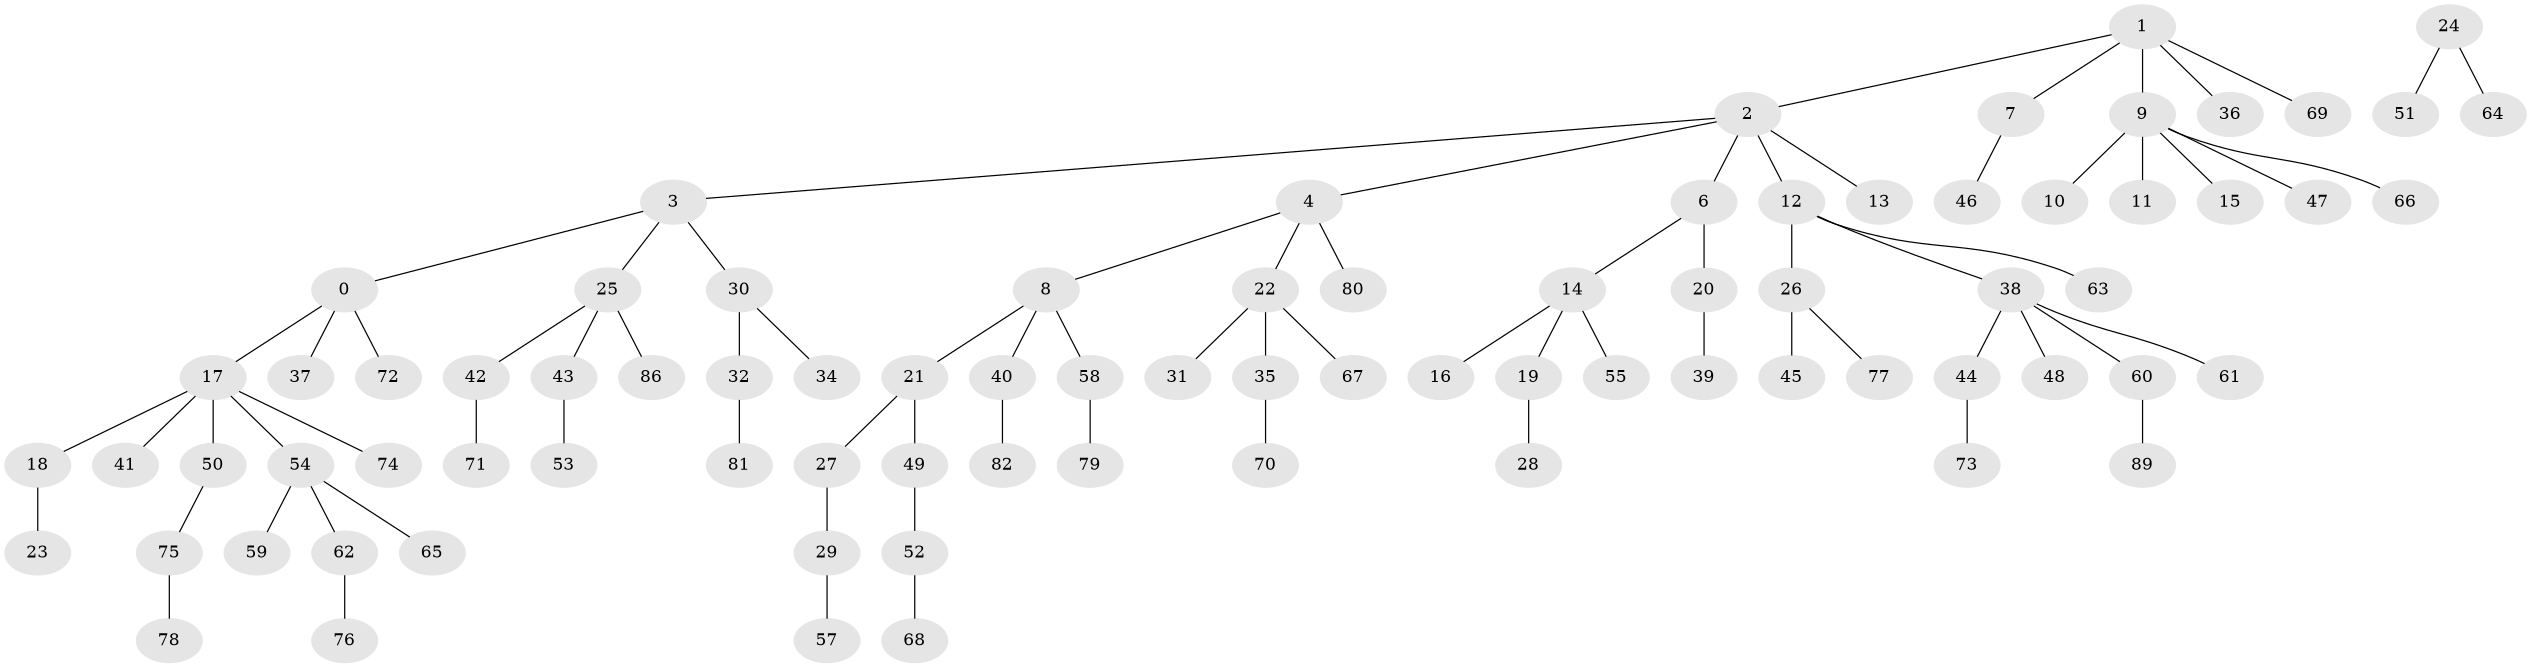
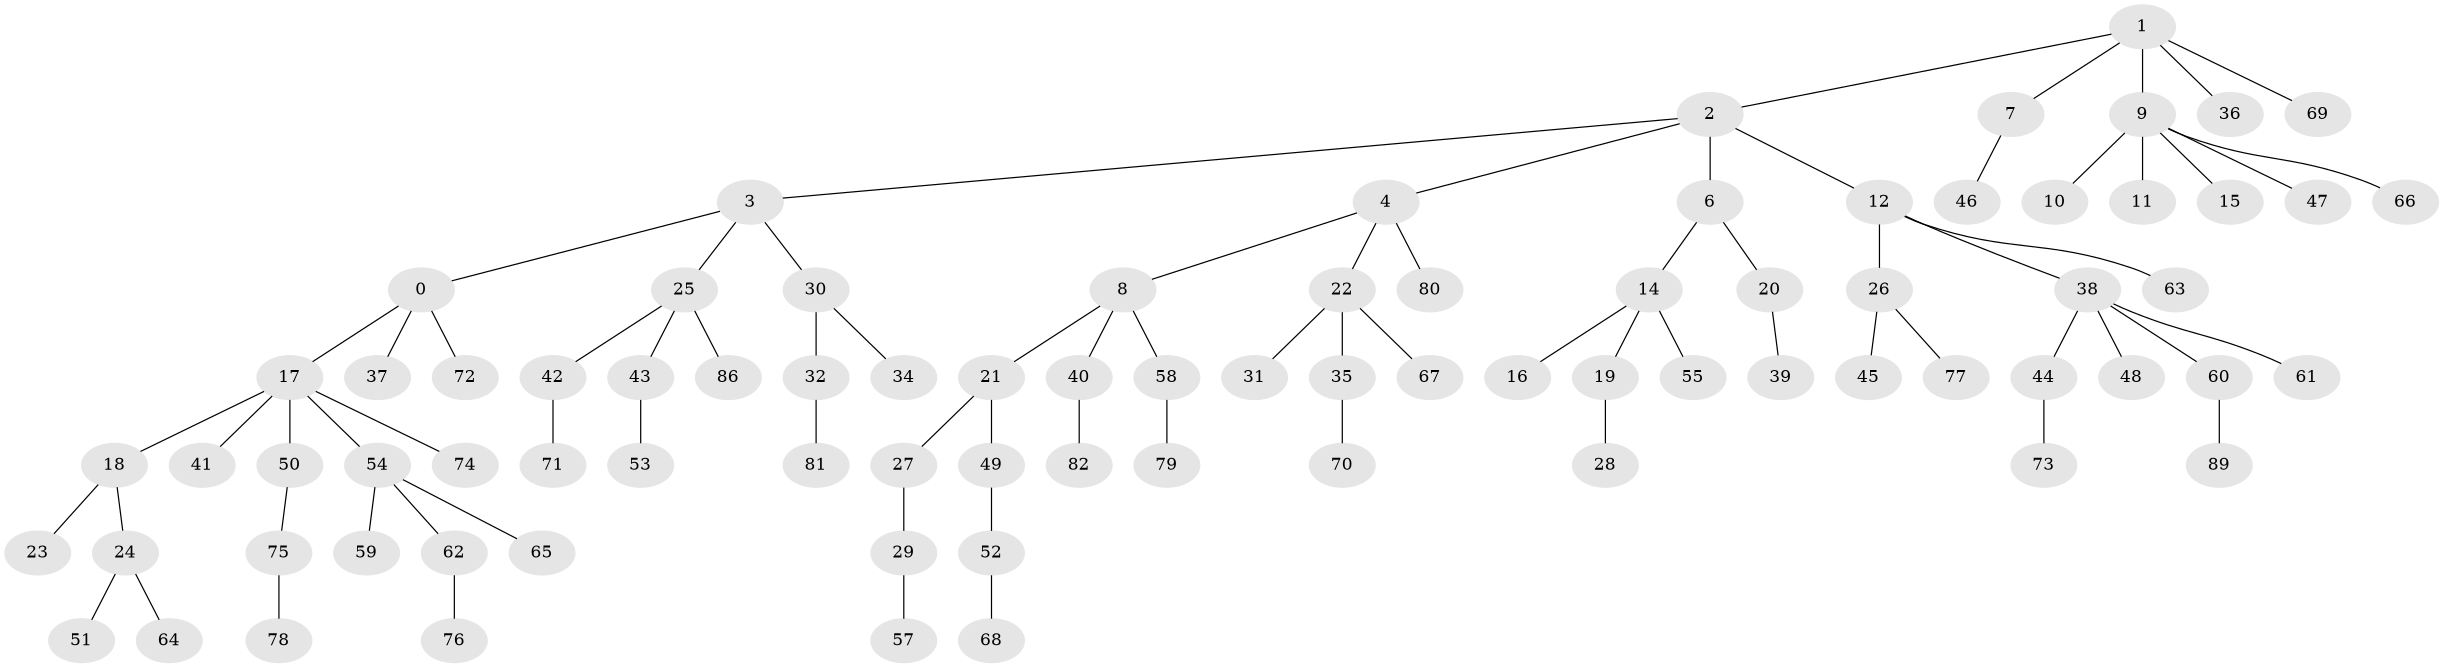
(1879, 202) -> none
none -> (120, 509)
